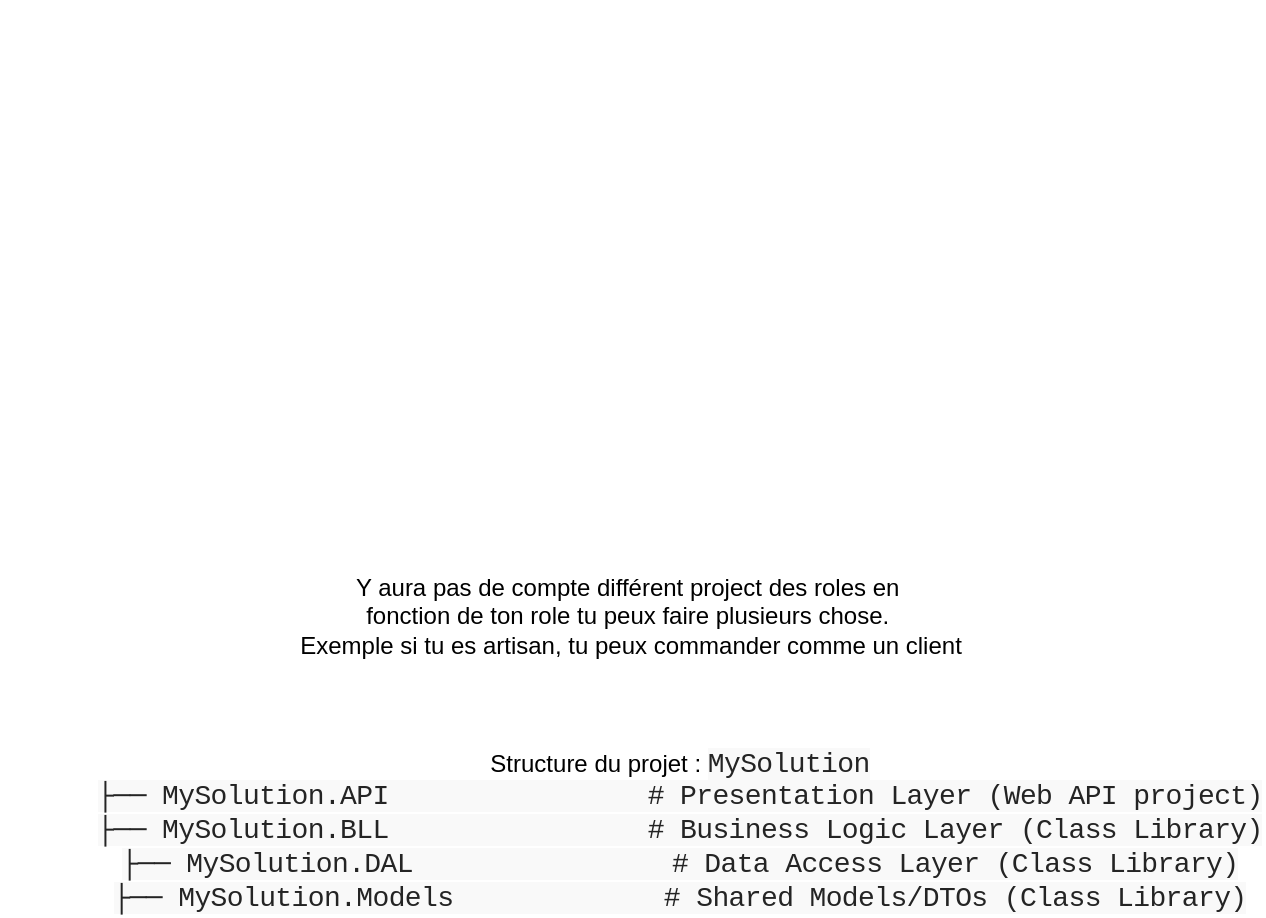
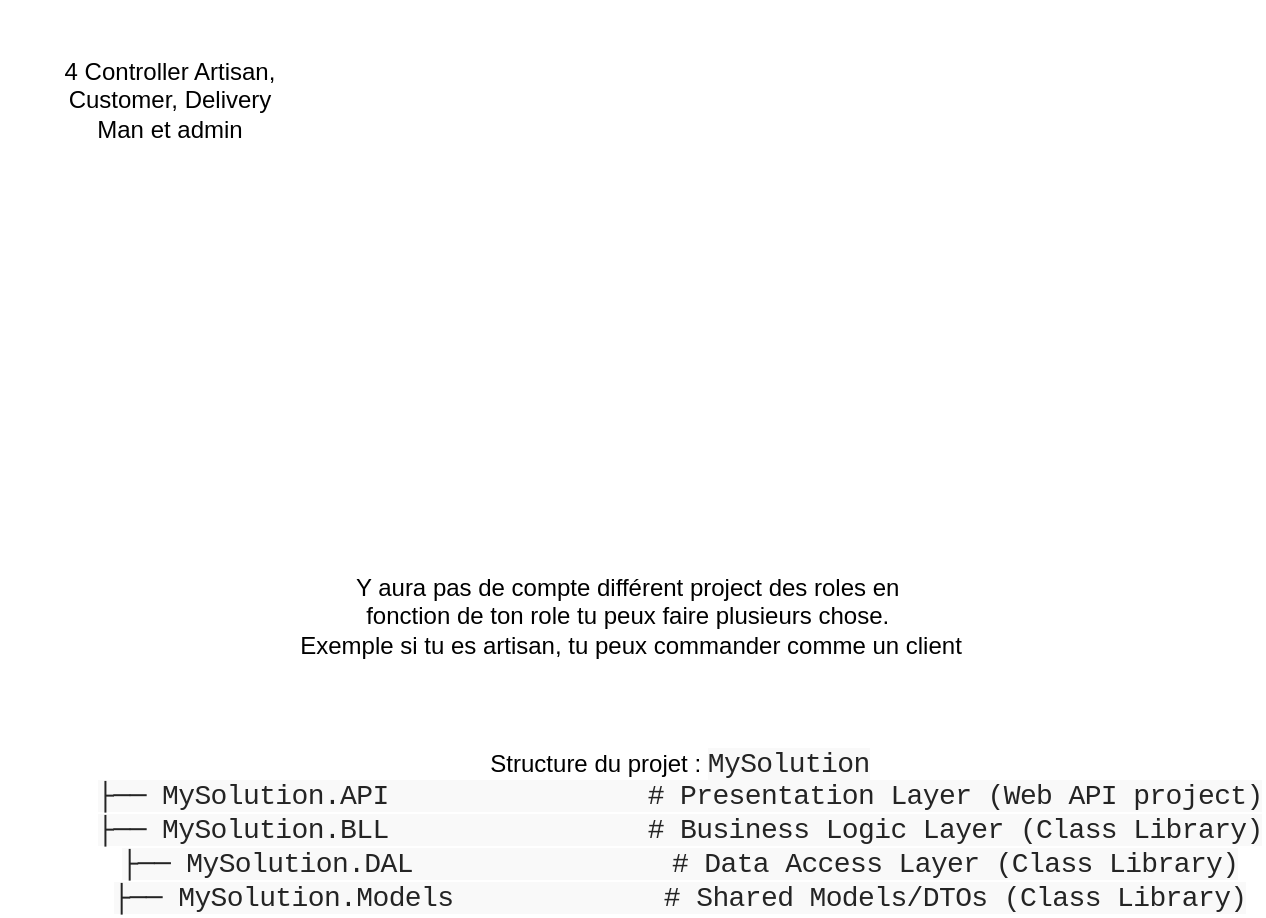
none -> (171, 101)
